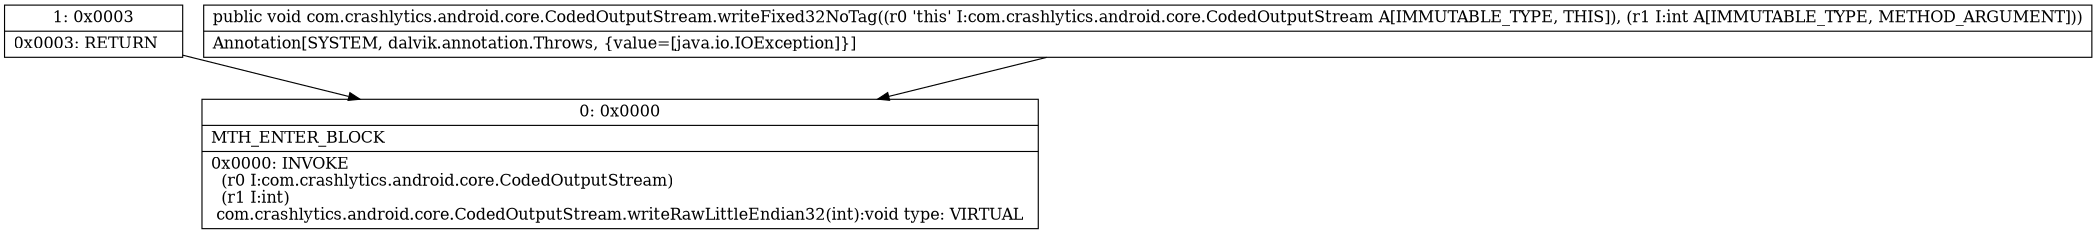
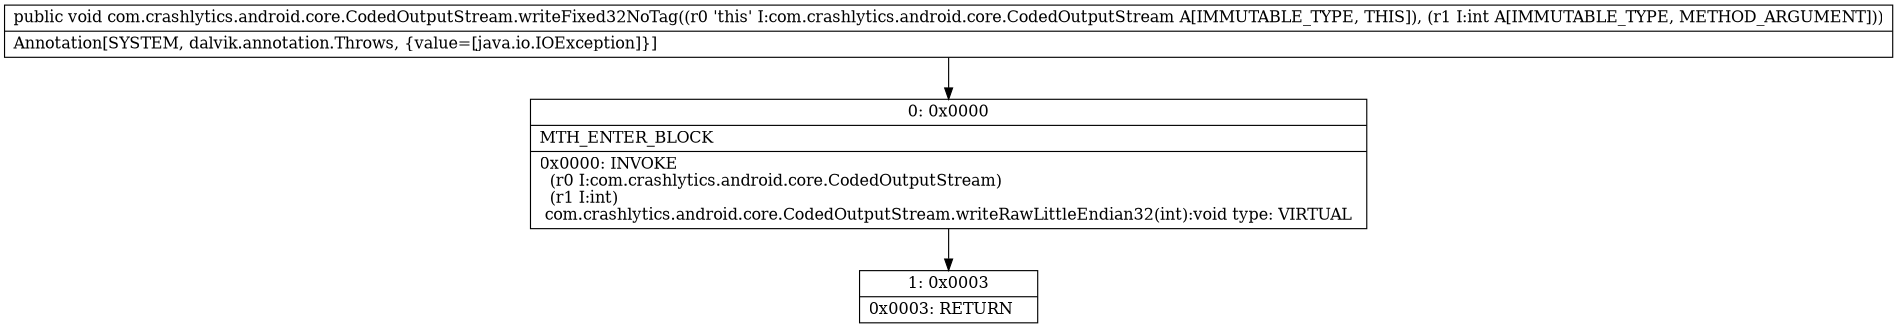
(266, 76) -> (949, 244)
